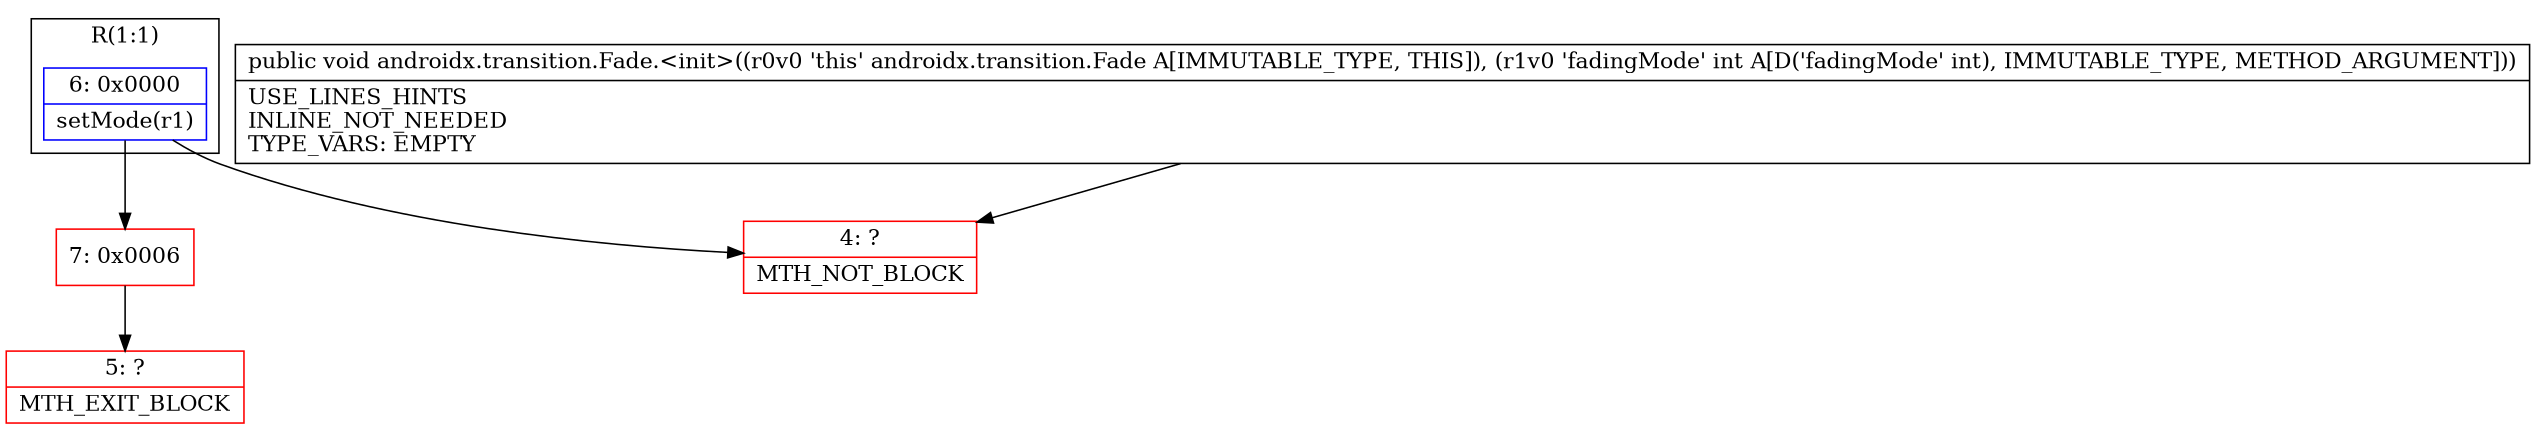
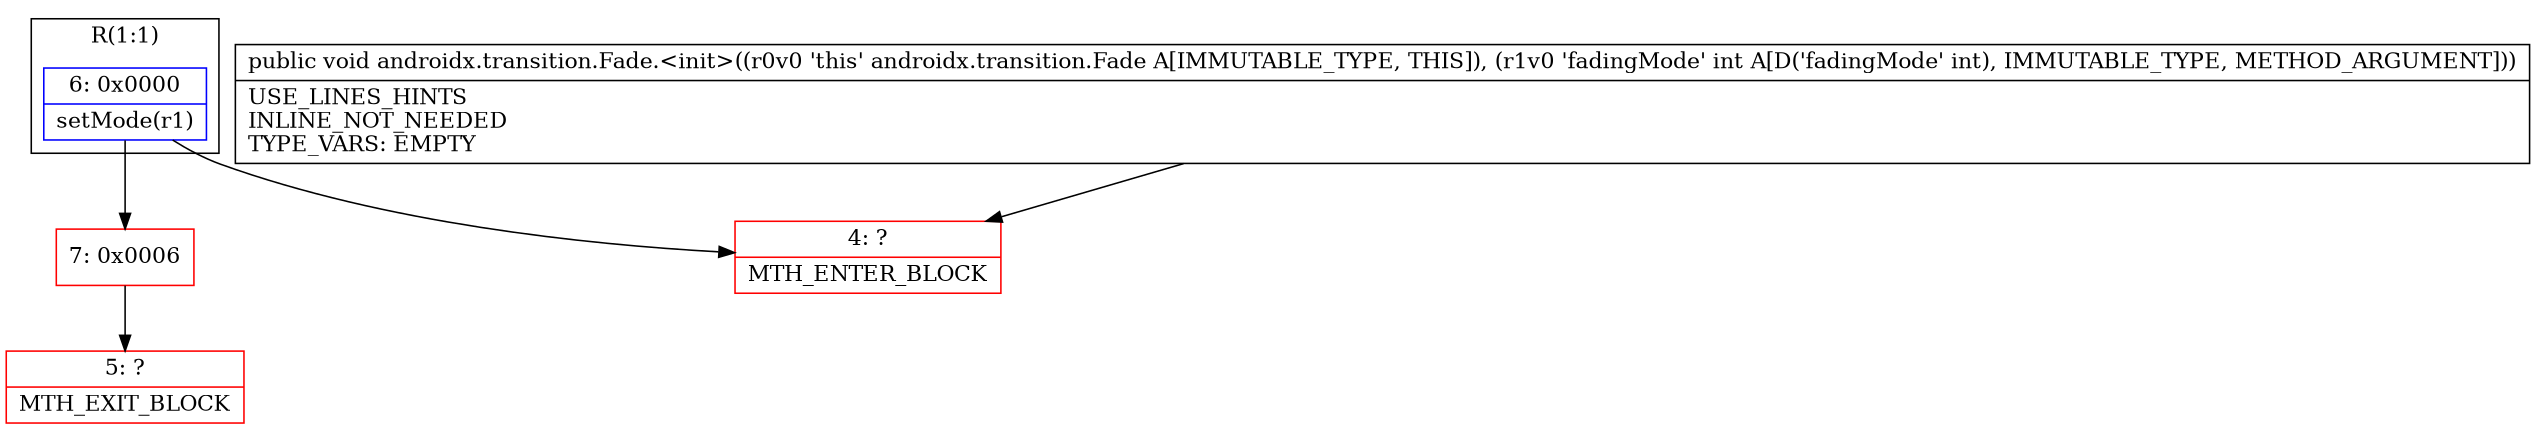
(860, 274) -> (868, 274)
